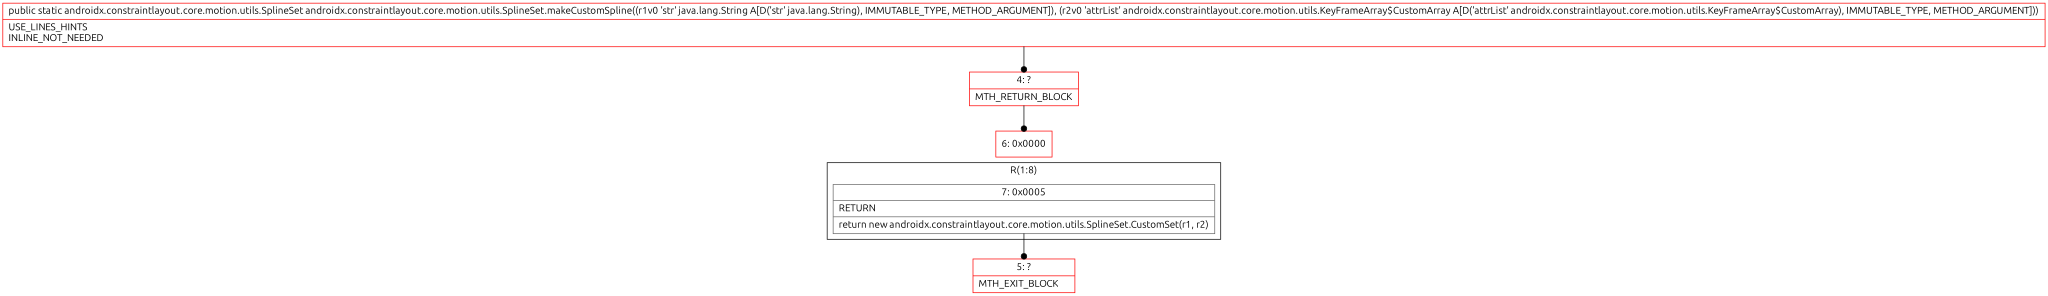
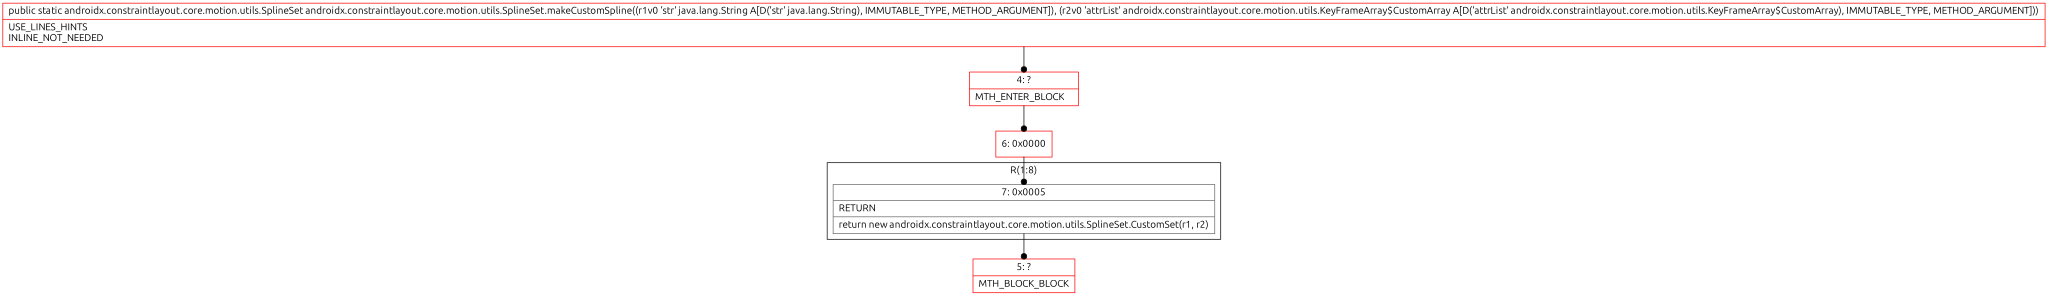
(1024, 97) -> (1020, 97)
none -> (1024, 168)
(1019, 284) -> (1024, 284)
